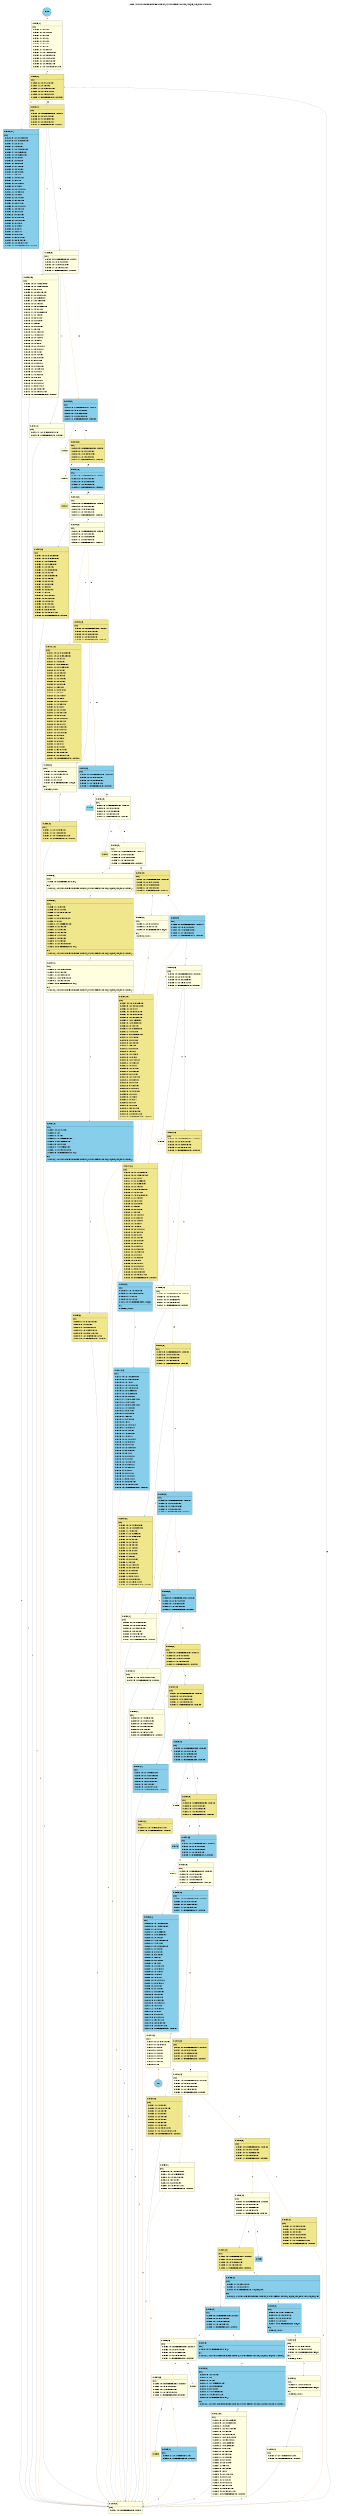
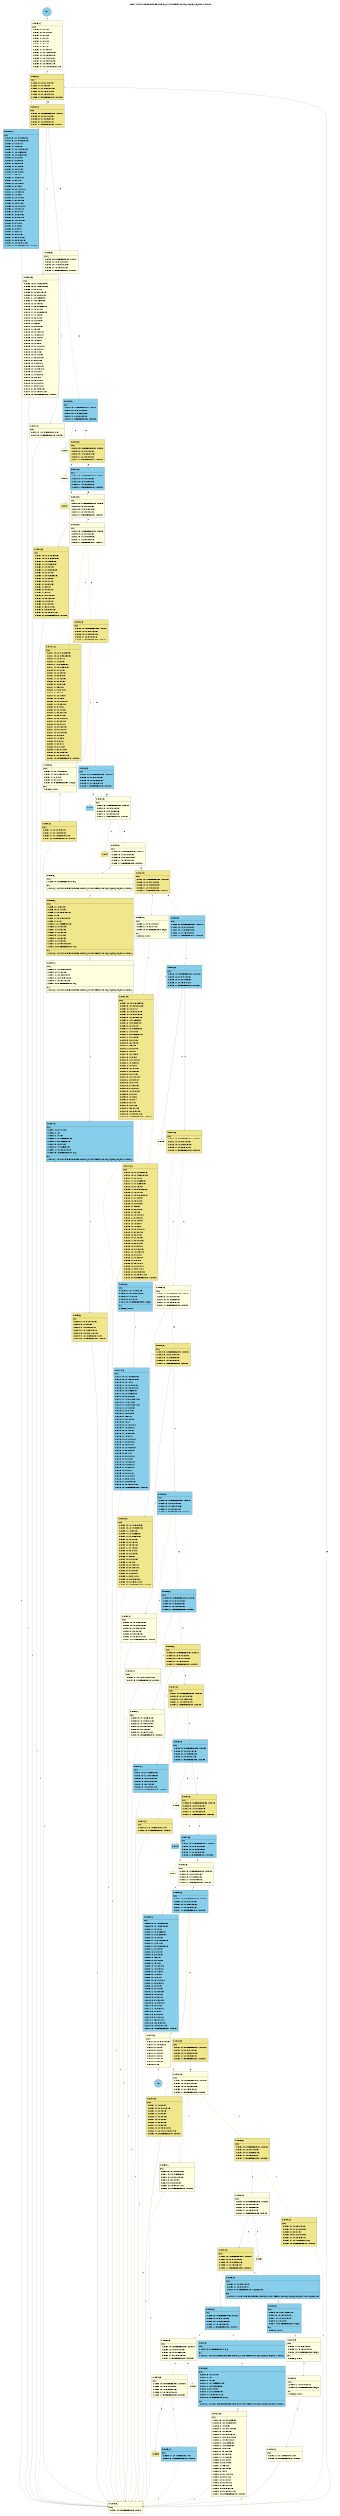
(47, 12) -> (47, 12)
(184, 977) -> (184, 977)
(259, 2259) -> (259, 2259)
